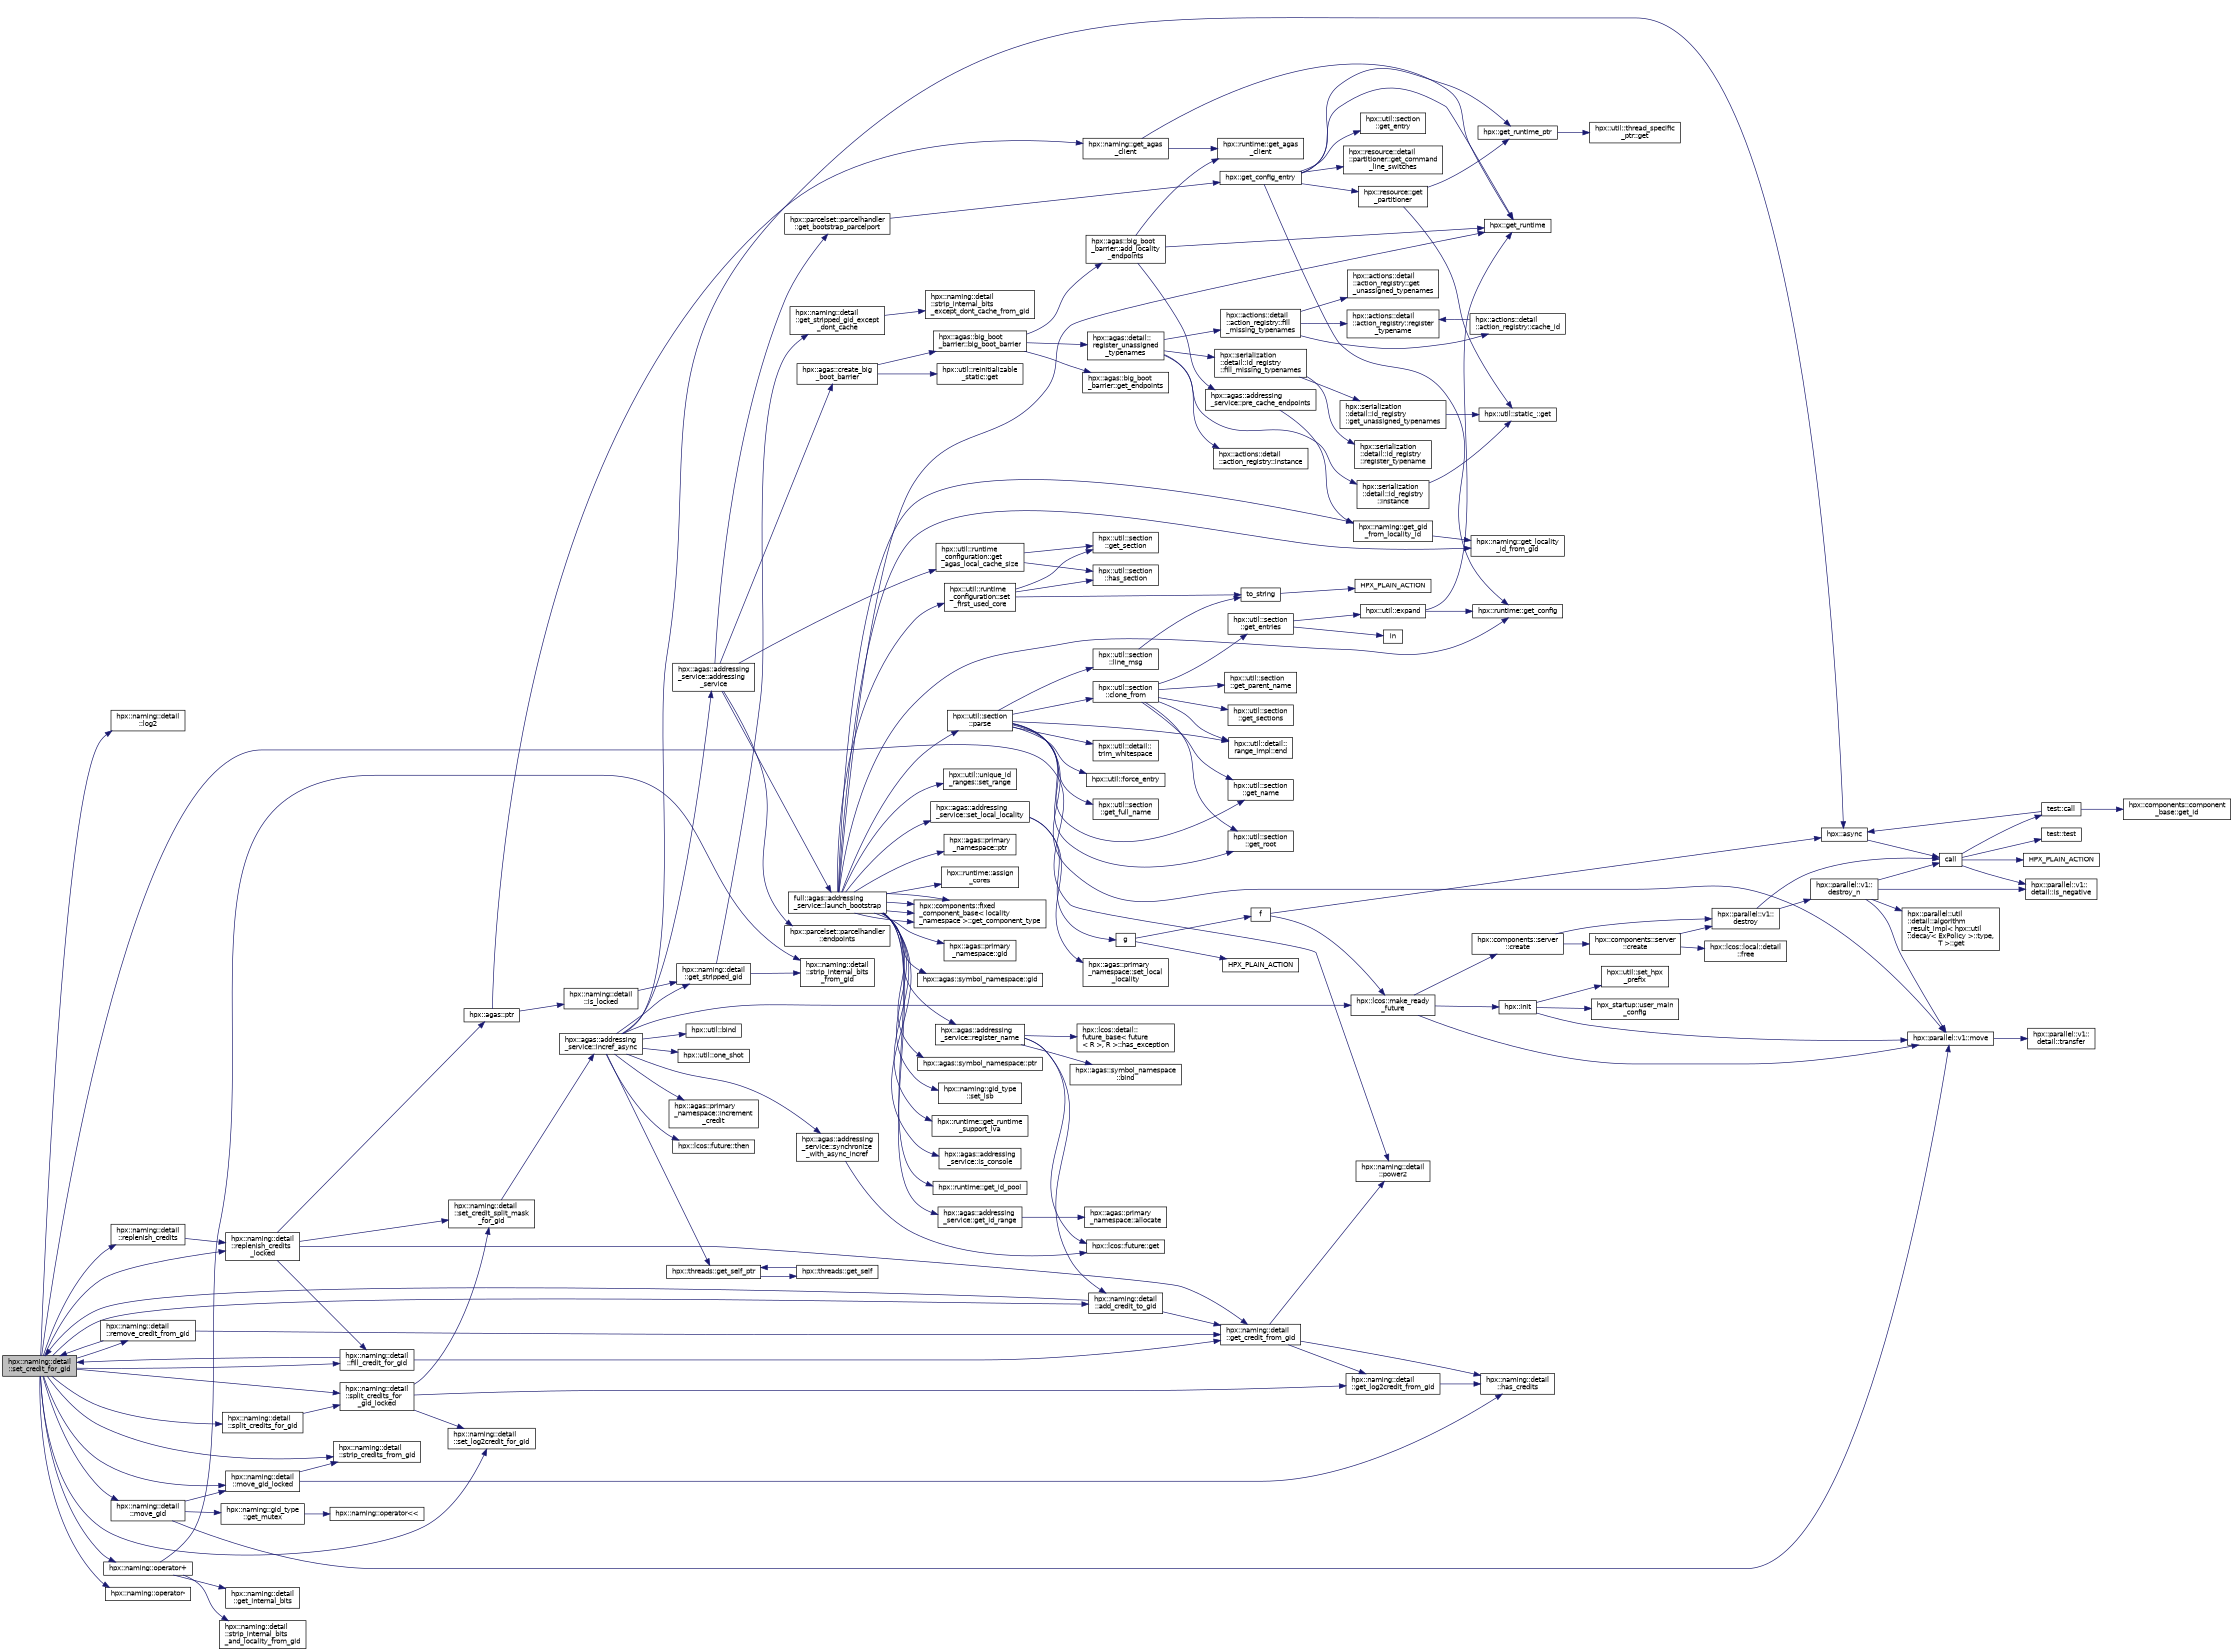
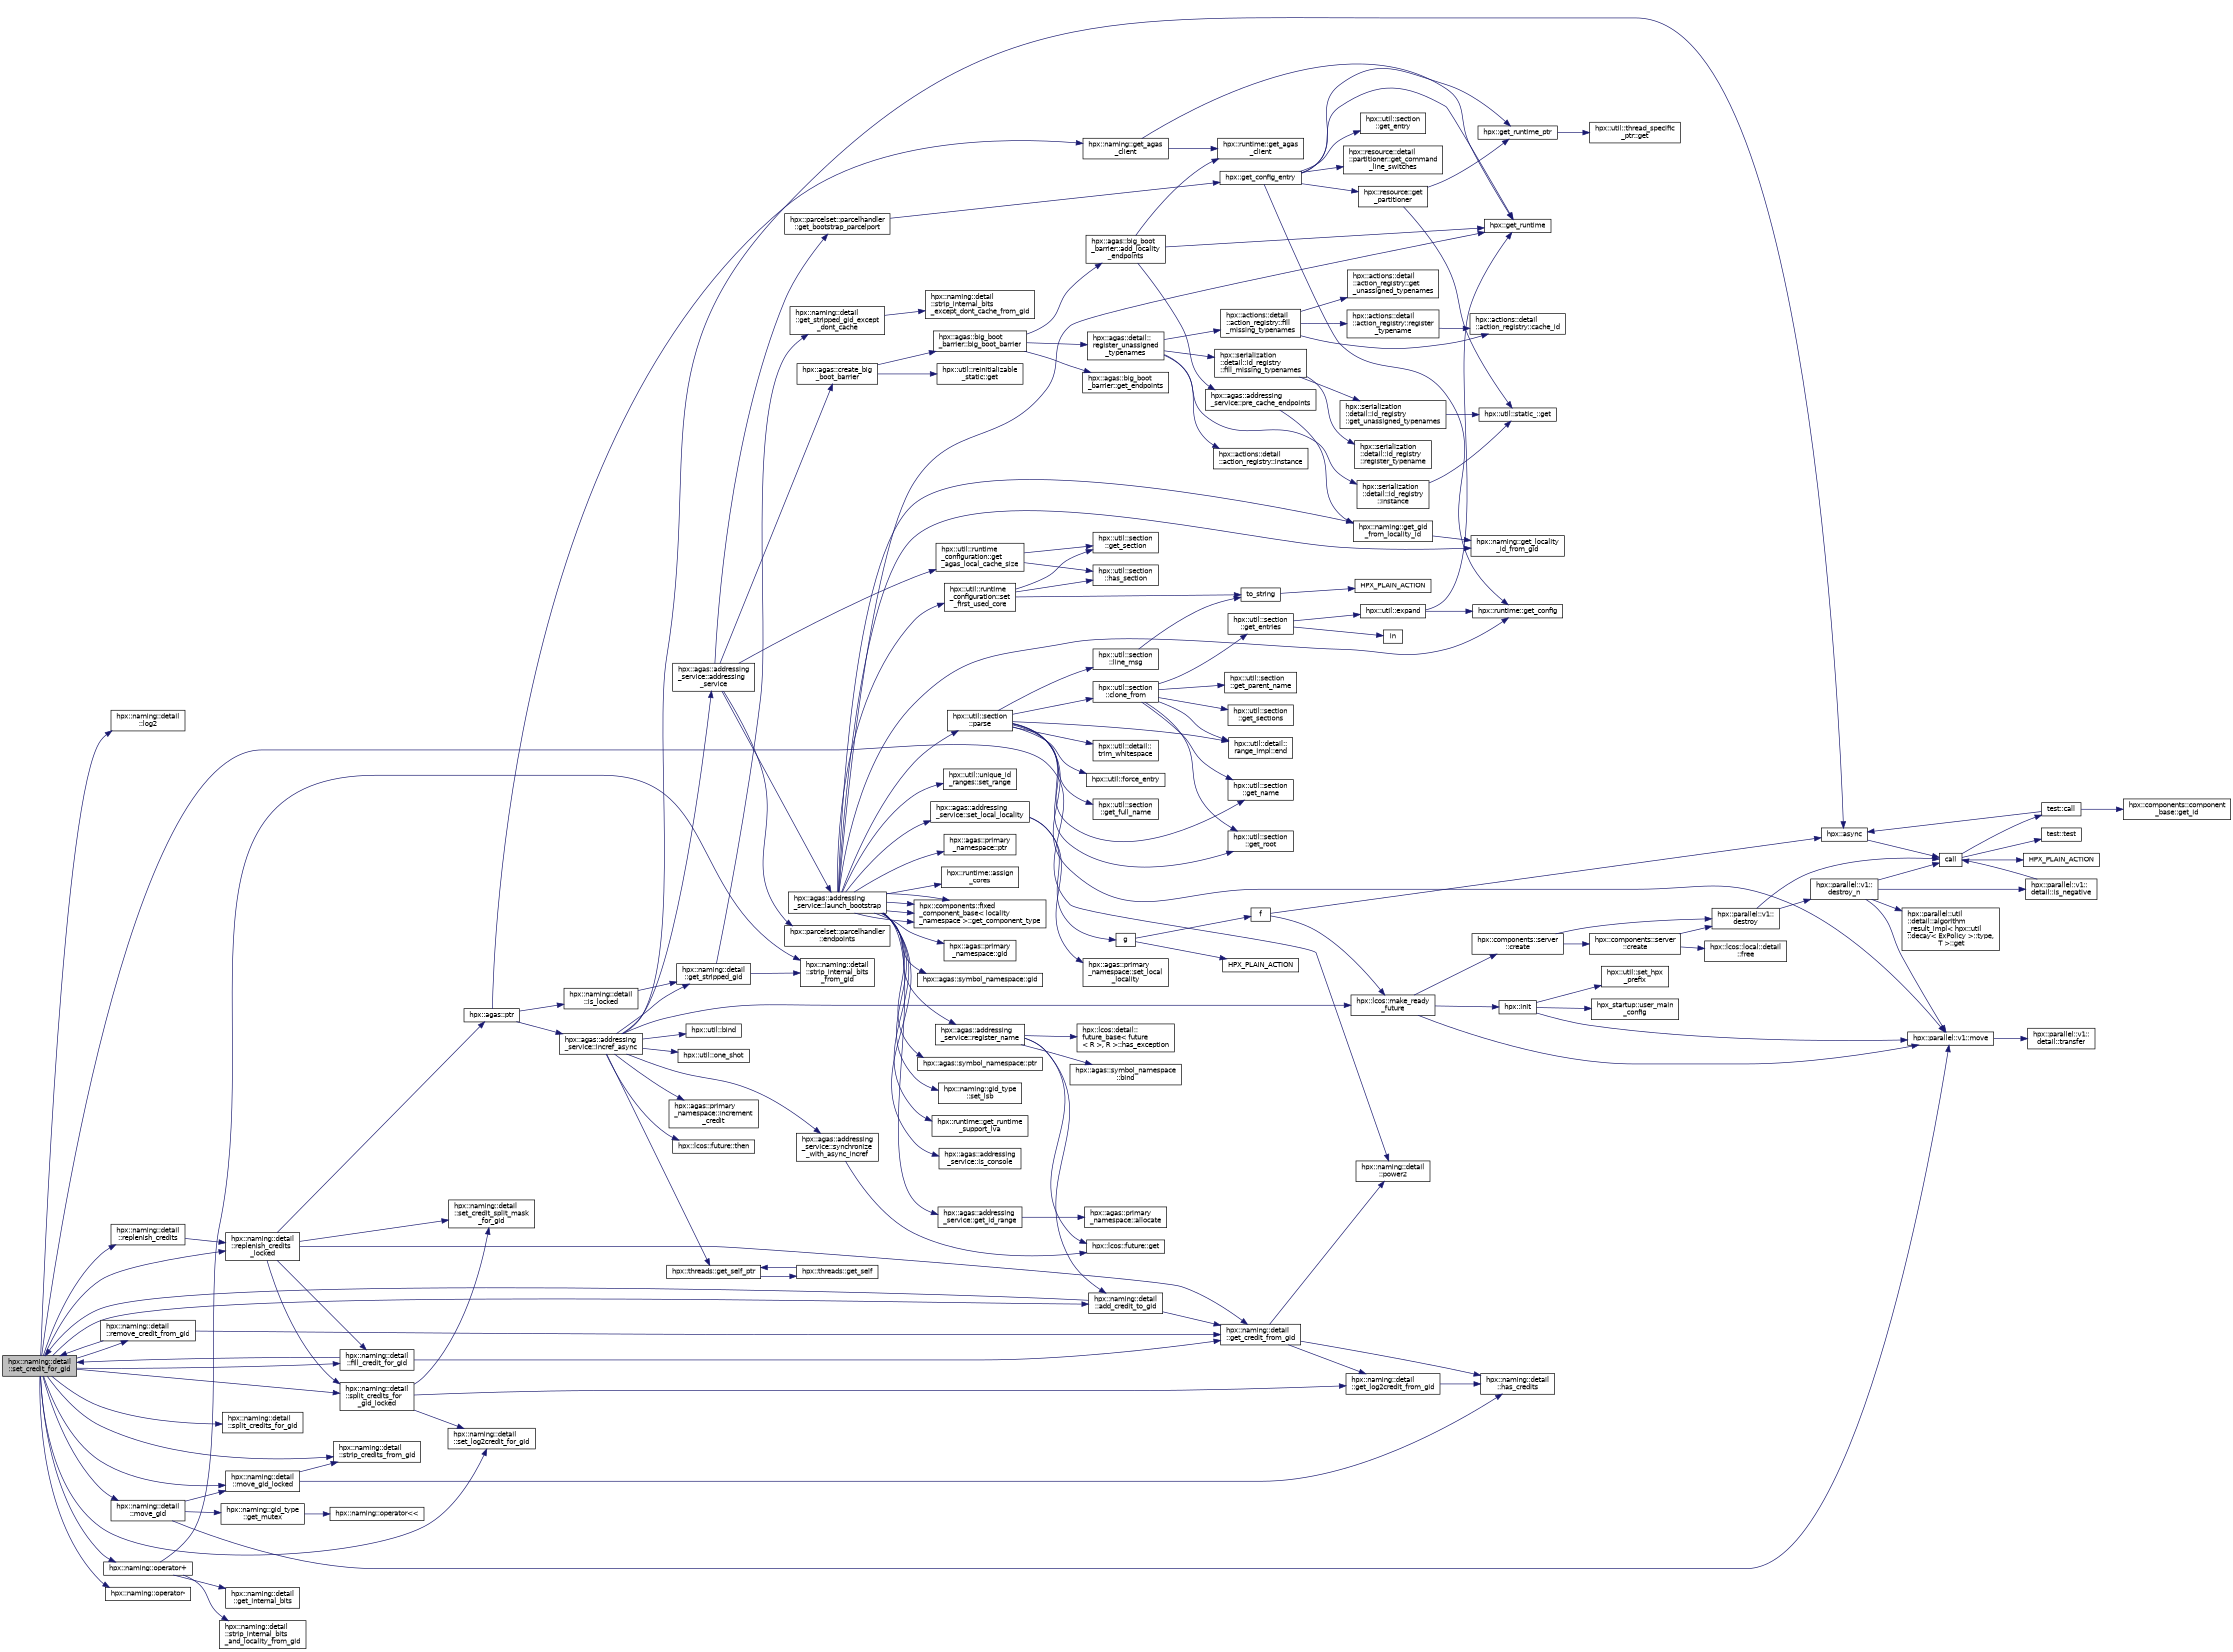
(1458, 319) -> (1451, 328)
(1990, 875) -> (2003, 869)
(837, 903) -> (837, 903)
(546, 1130) -> (536, 1027)
(980, 1188) -> none
(318, 1410) -> (293, 1325)
